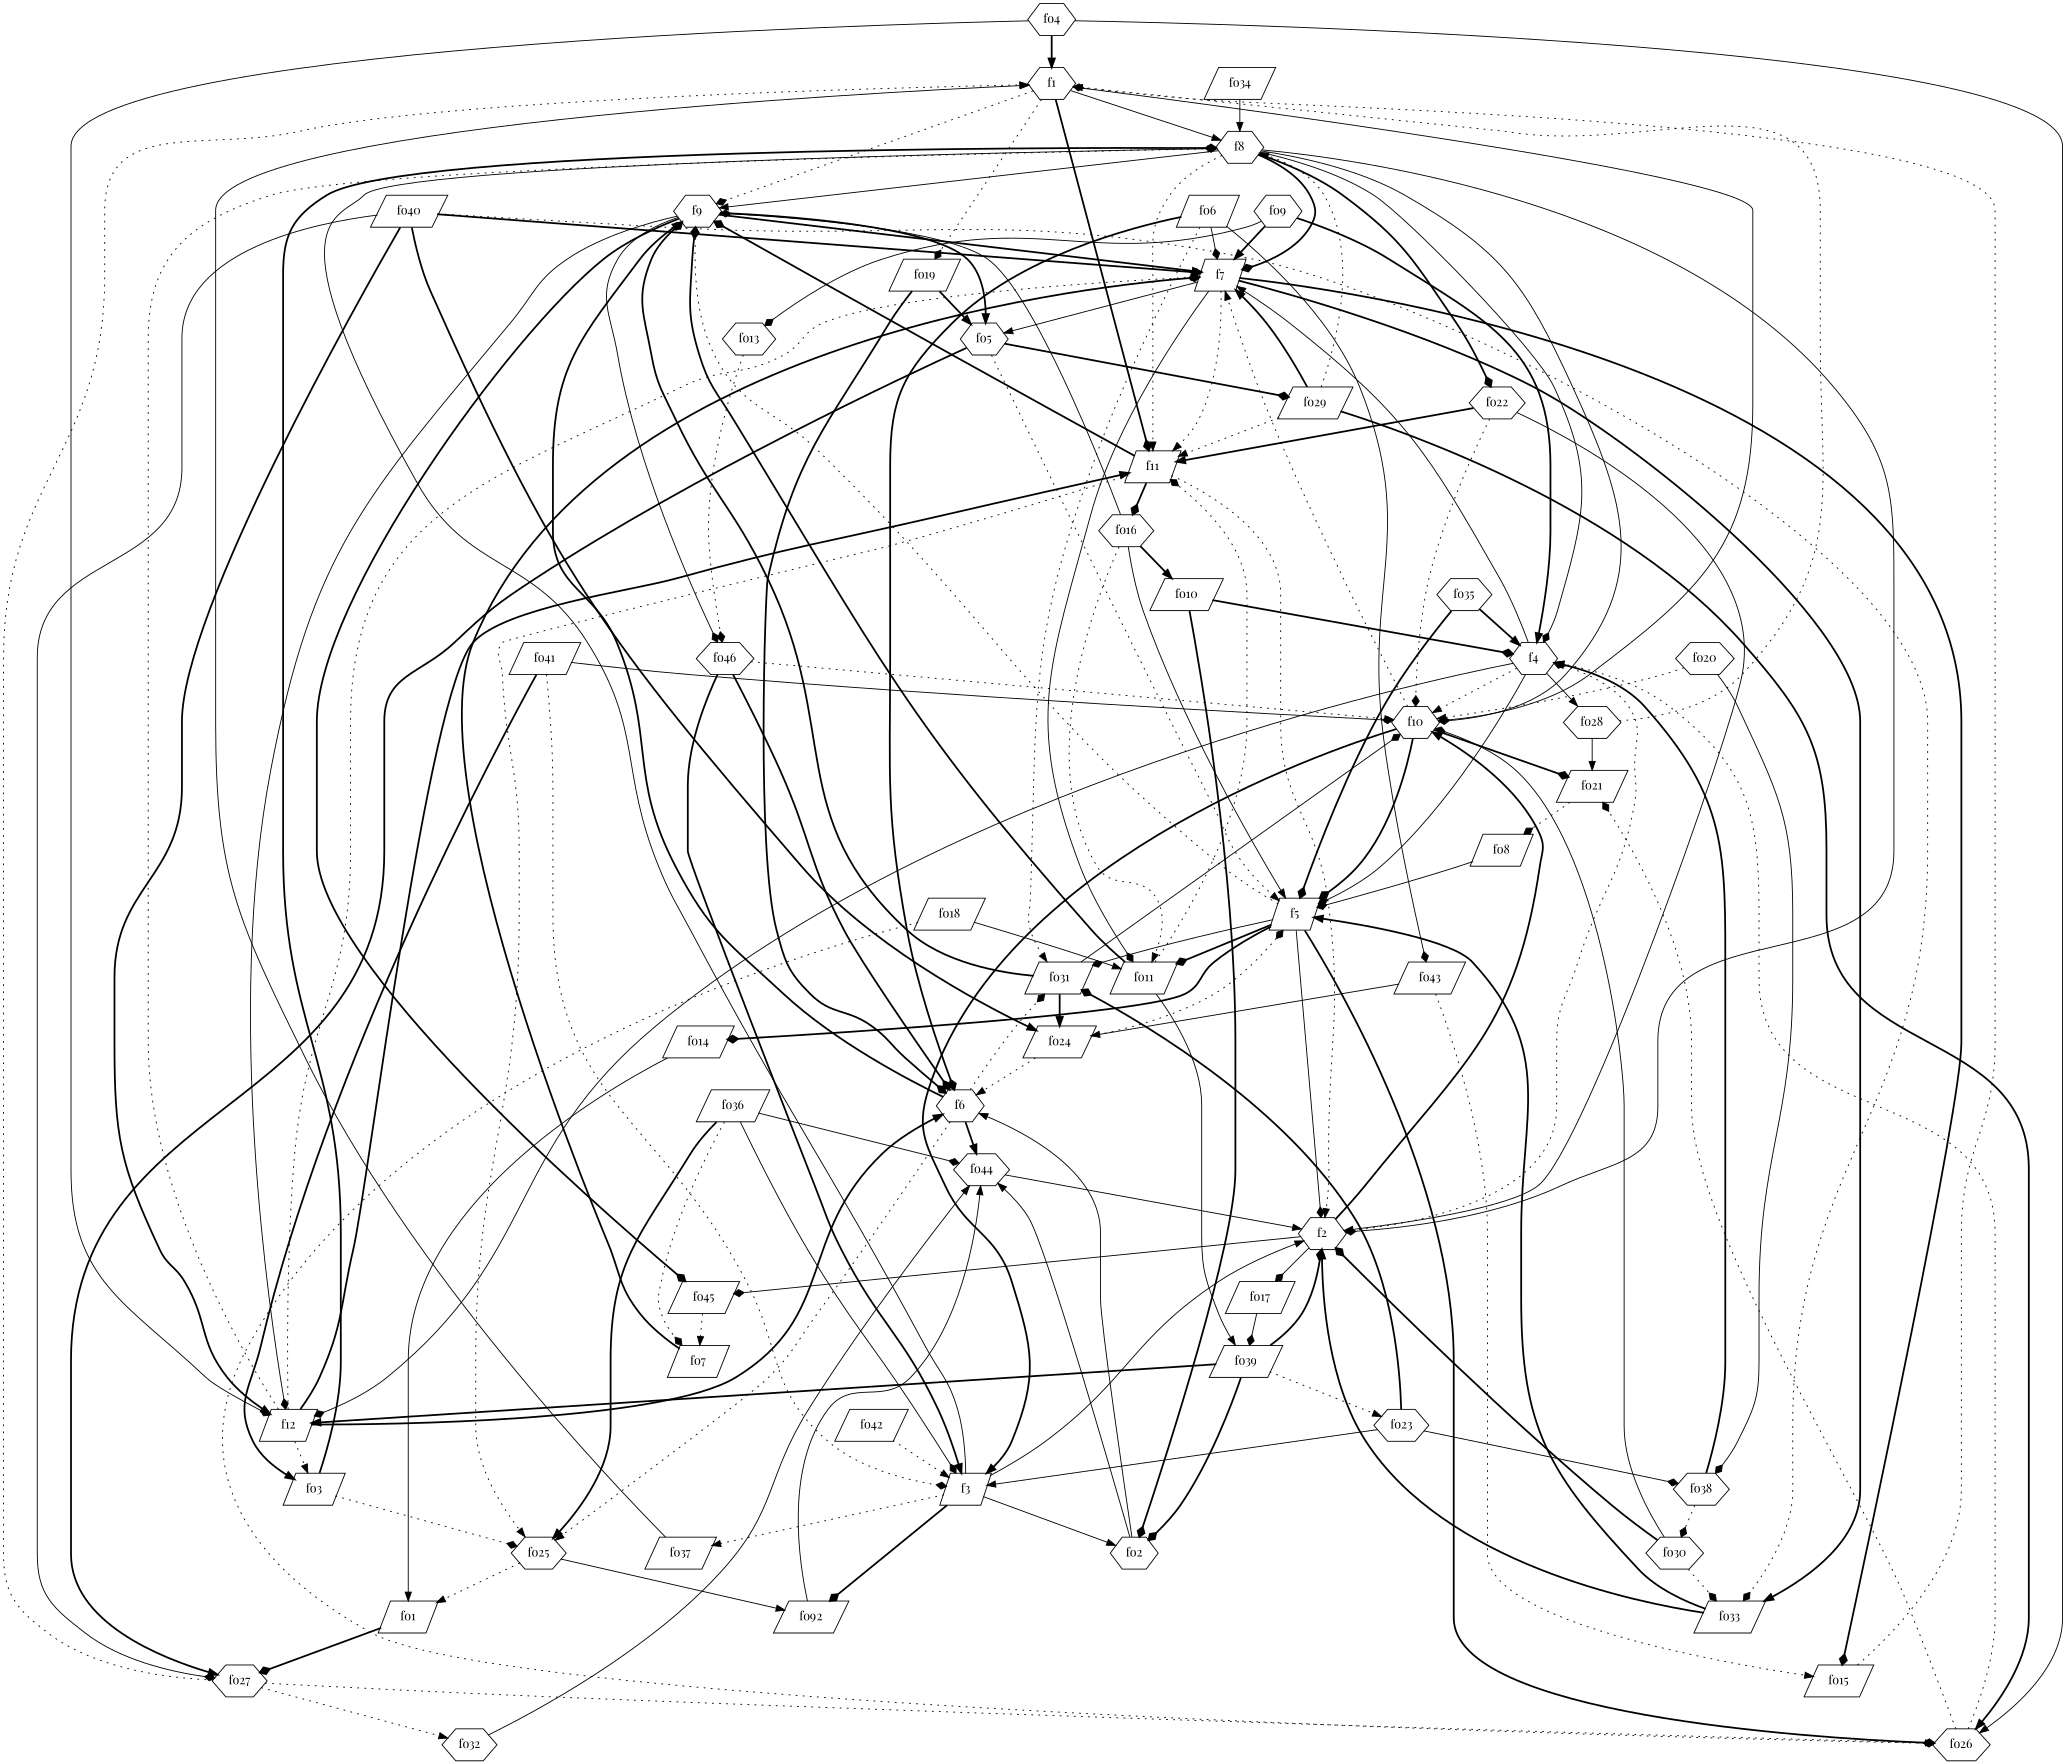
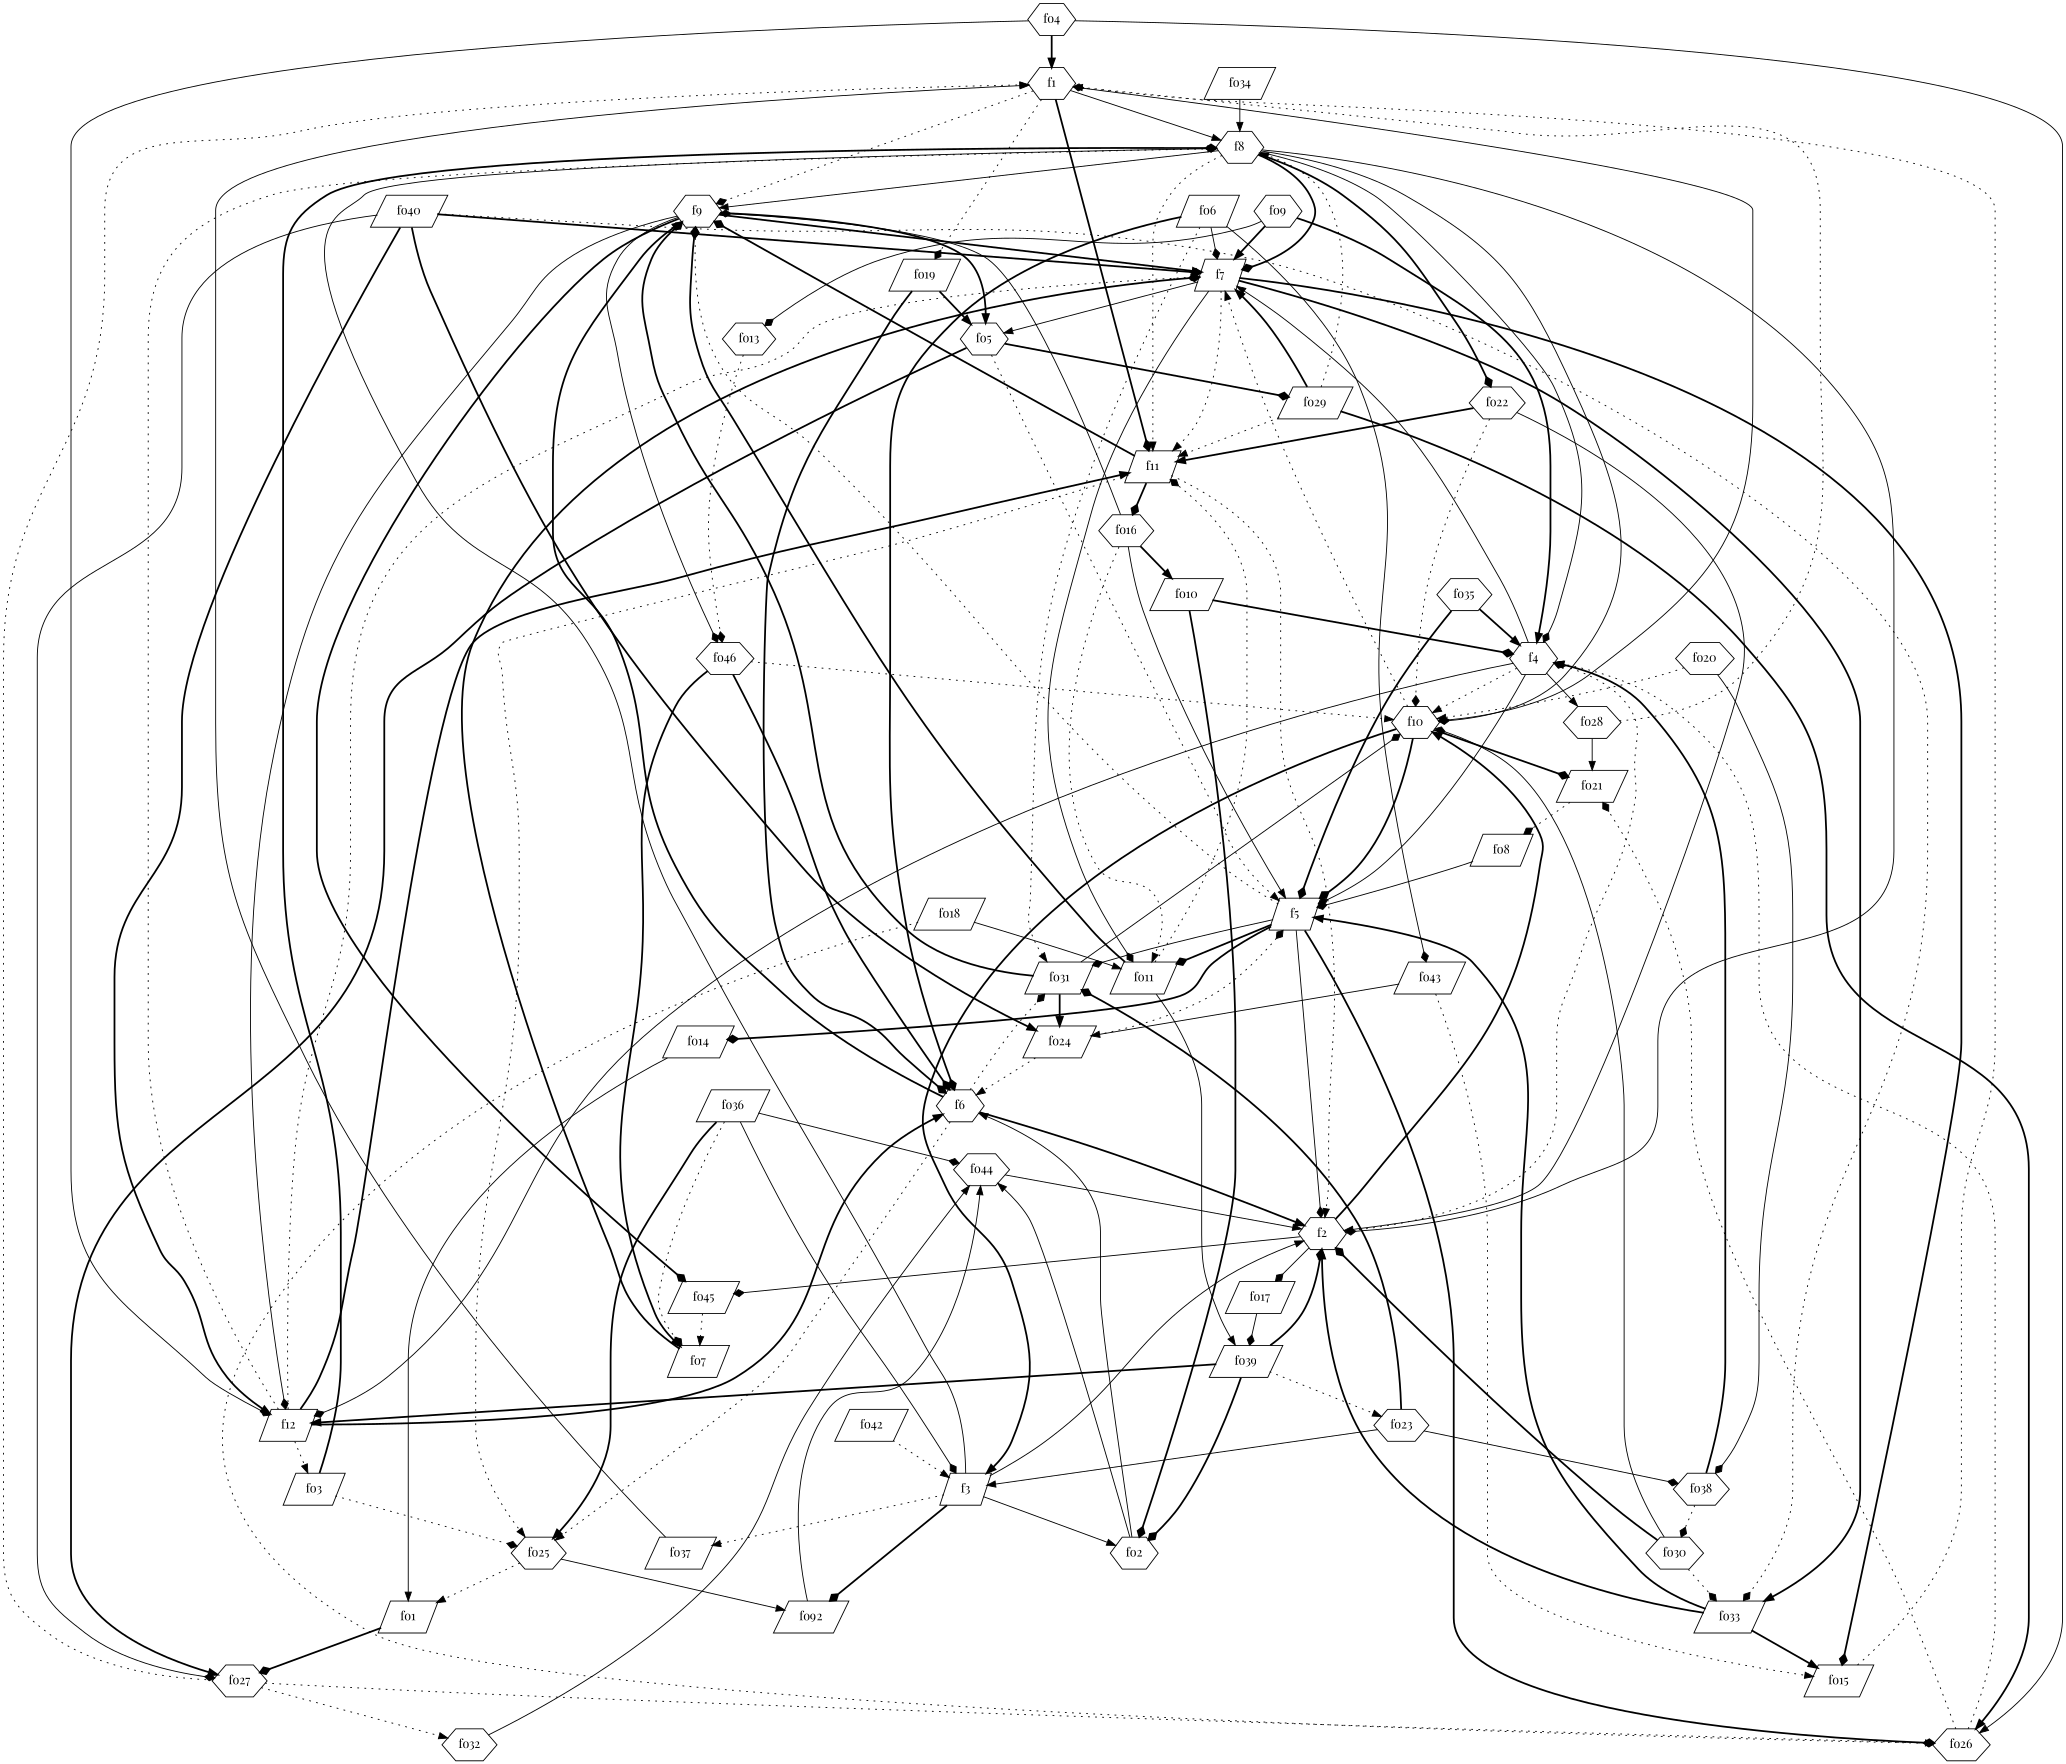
(545, 659) -> none
(751, 1021) -> (638, 1002)
(969, 1134) -> (1139, 1163)
none -> (1781, 1647)
